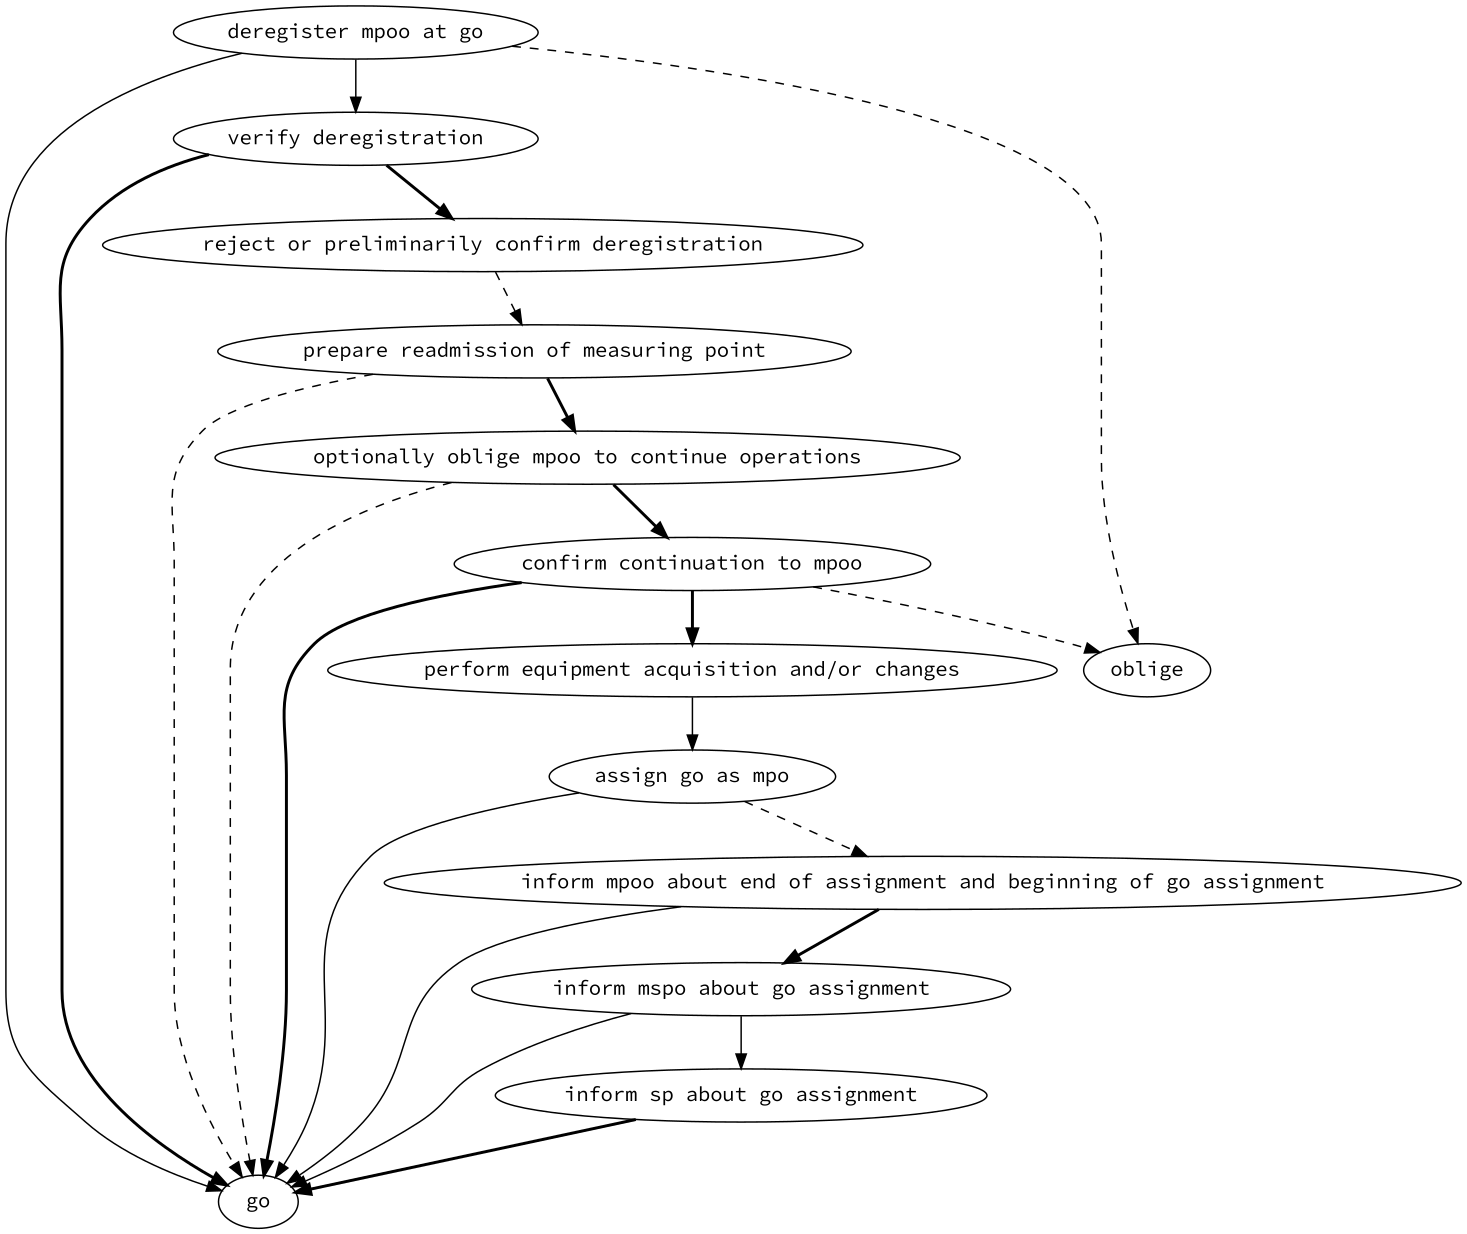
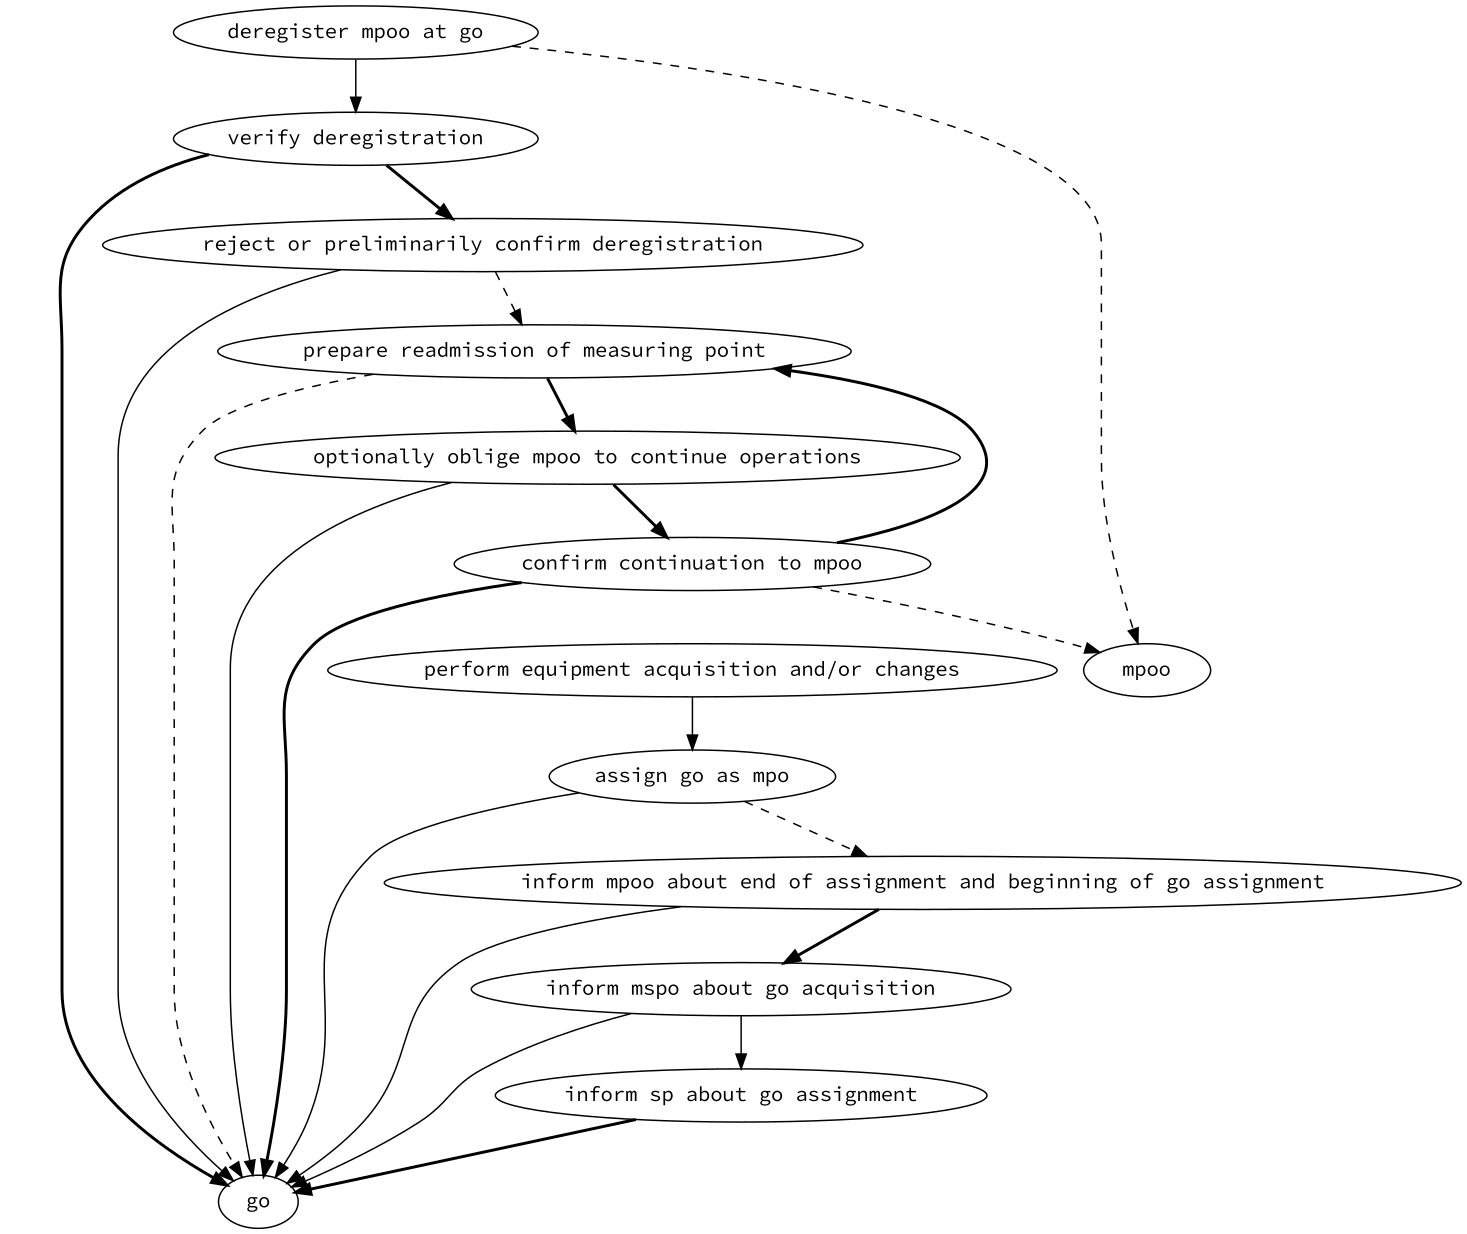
(6, 604) -> (118, 674)
(692, 610) -> (977, 439)
(1147, 670) -> (1147, 670)
(230, 760) -> (230, 760)
(741, 989) -> (741, 989)
